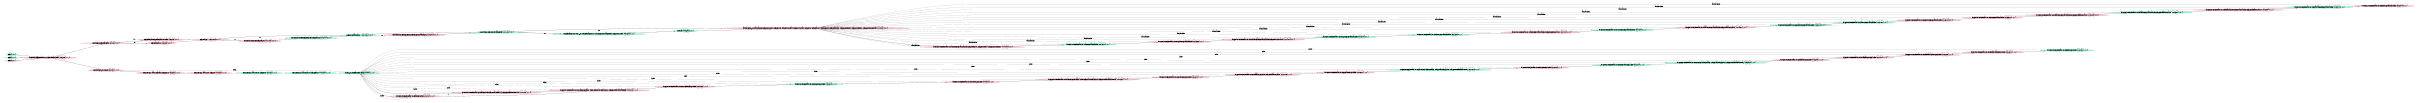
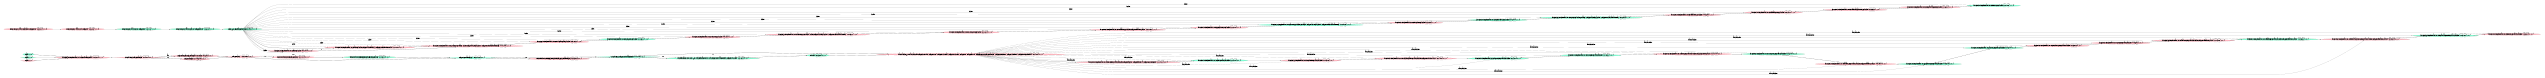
(360, 35) -> (472, 58)
(106, 70) -> none
